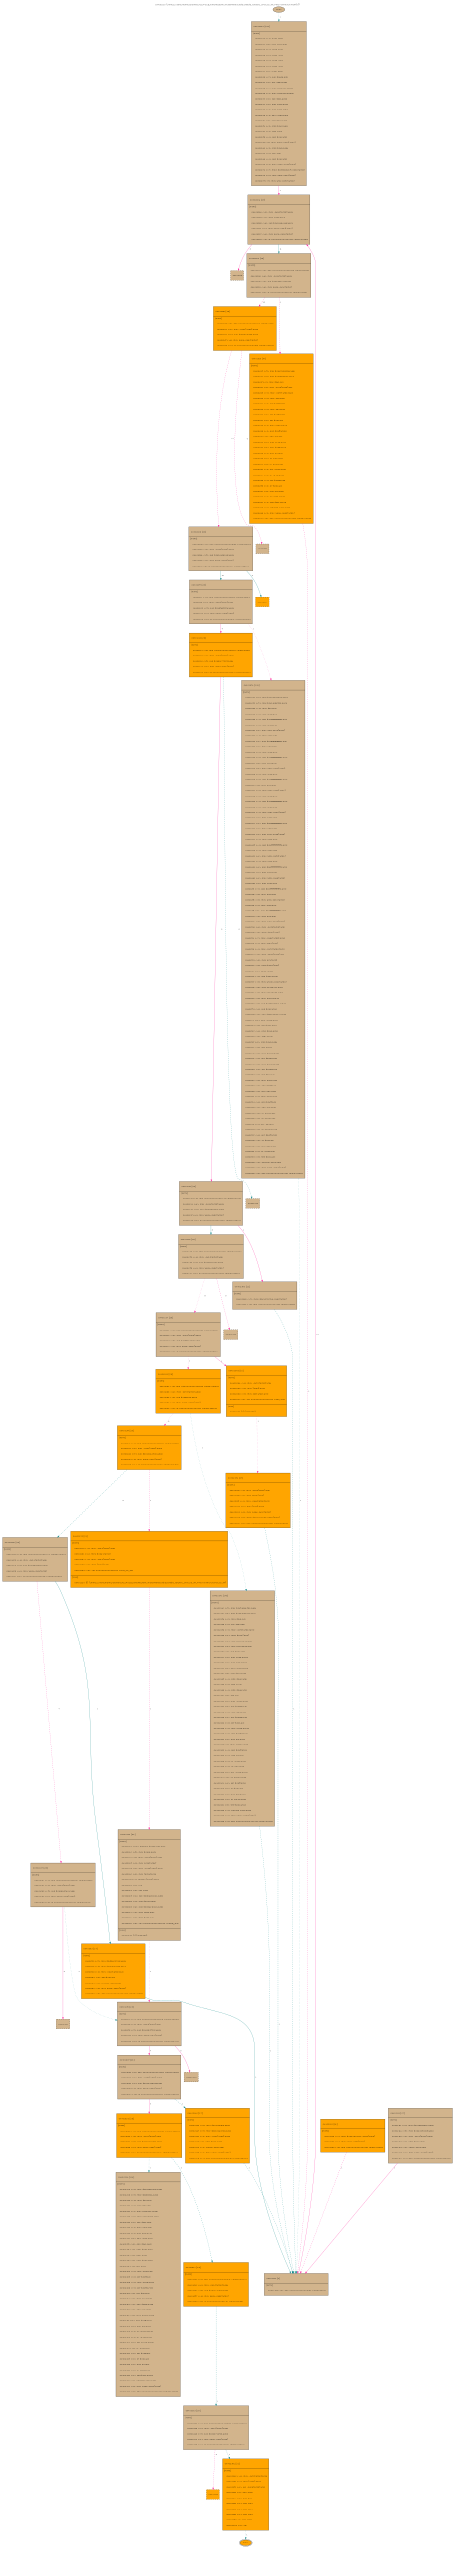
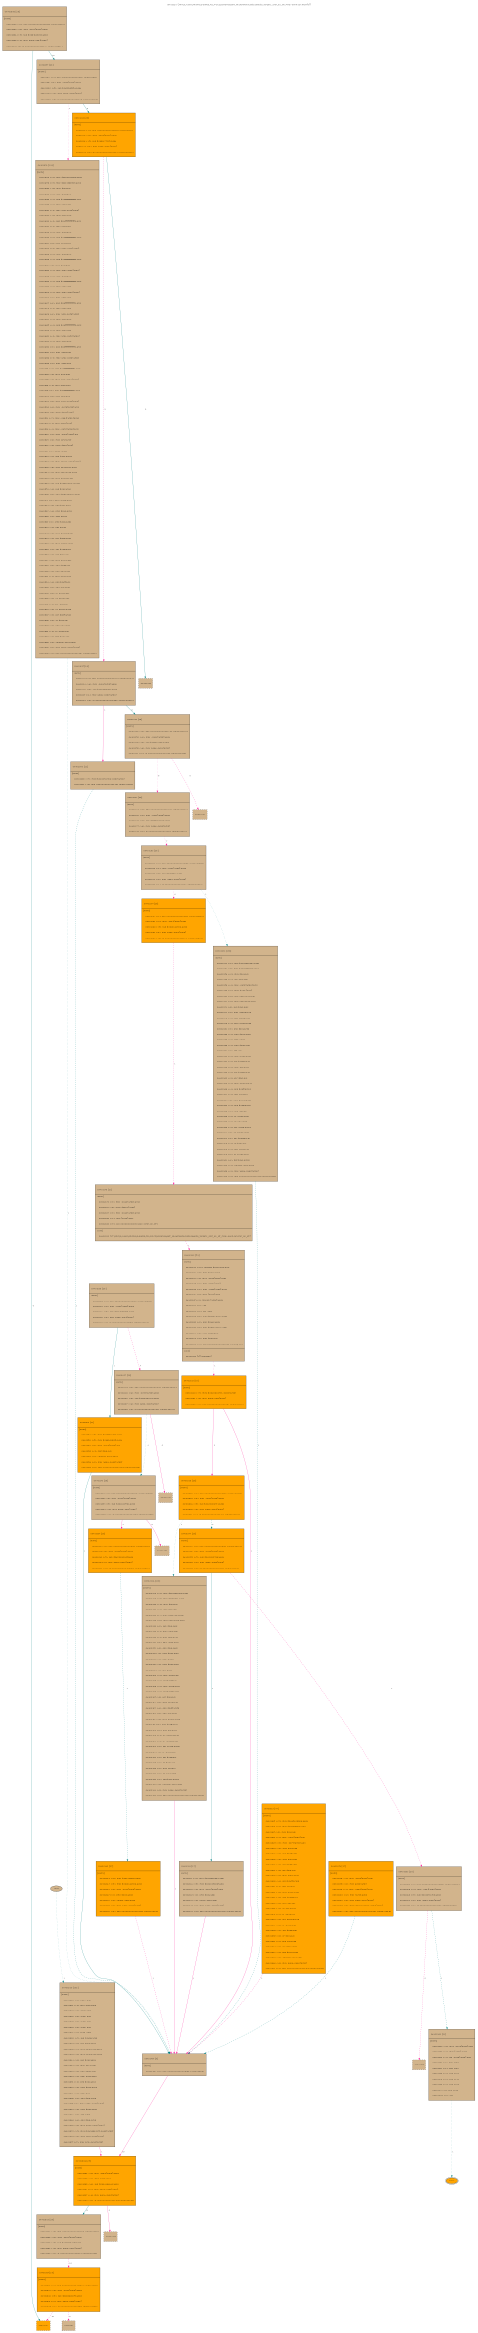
(279, 220) -> (105, 2181)
(280, 325) -> none
(218, 437) -> (50, 2316)
(221, 628) -> (86, 108)
(216, 928) -> (104, 408)
(226, 940) -> (128, 417)
(188, 1391) -> (174, 868)
(256, 1391) -> none
(93, 1503) -> none
(149, 1559) -> (174, 1213)
none -> (211, 1716)
none -> (174, 1926)
(149, 1970) -> (214, 1368)
(149, 2077) -> (120, 1551)
(149, 2105) -> (213, 1441)
(324, 2212) -> (250, 1738)
(272, 2215) -> (153, 1984)
(216, 2355) -> (337, 1712)
(213, 2494) -> (419, 2065)
(246, 2494) -> (452, 2065)
